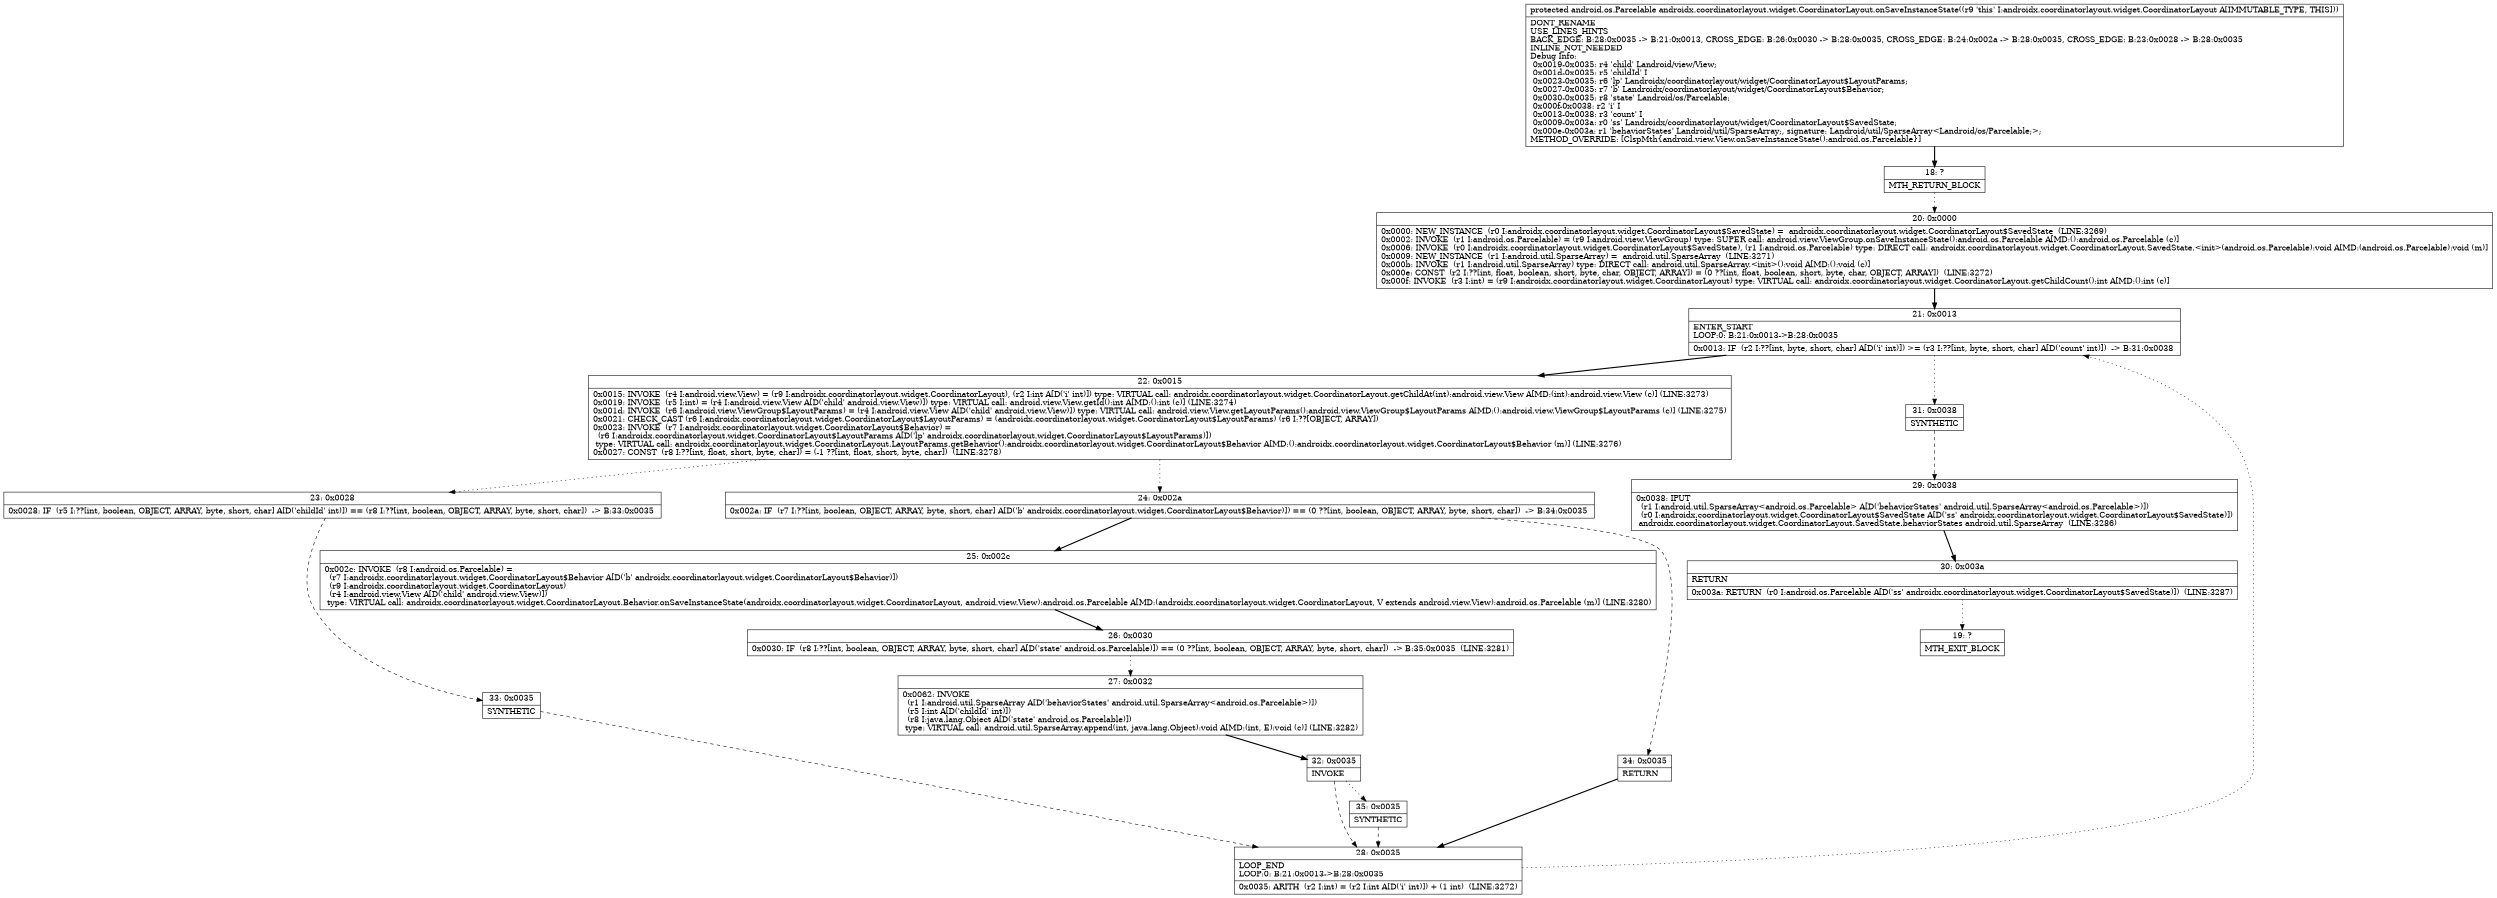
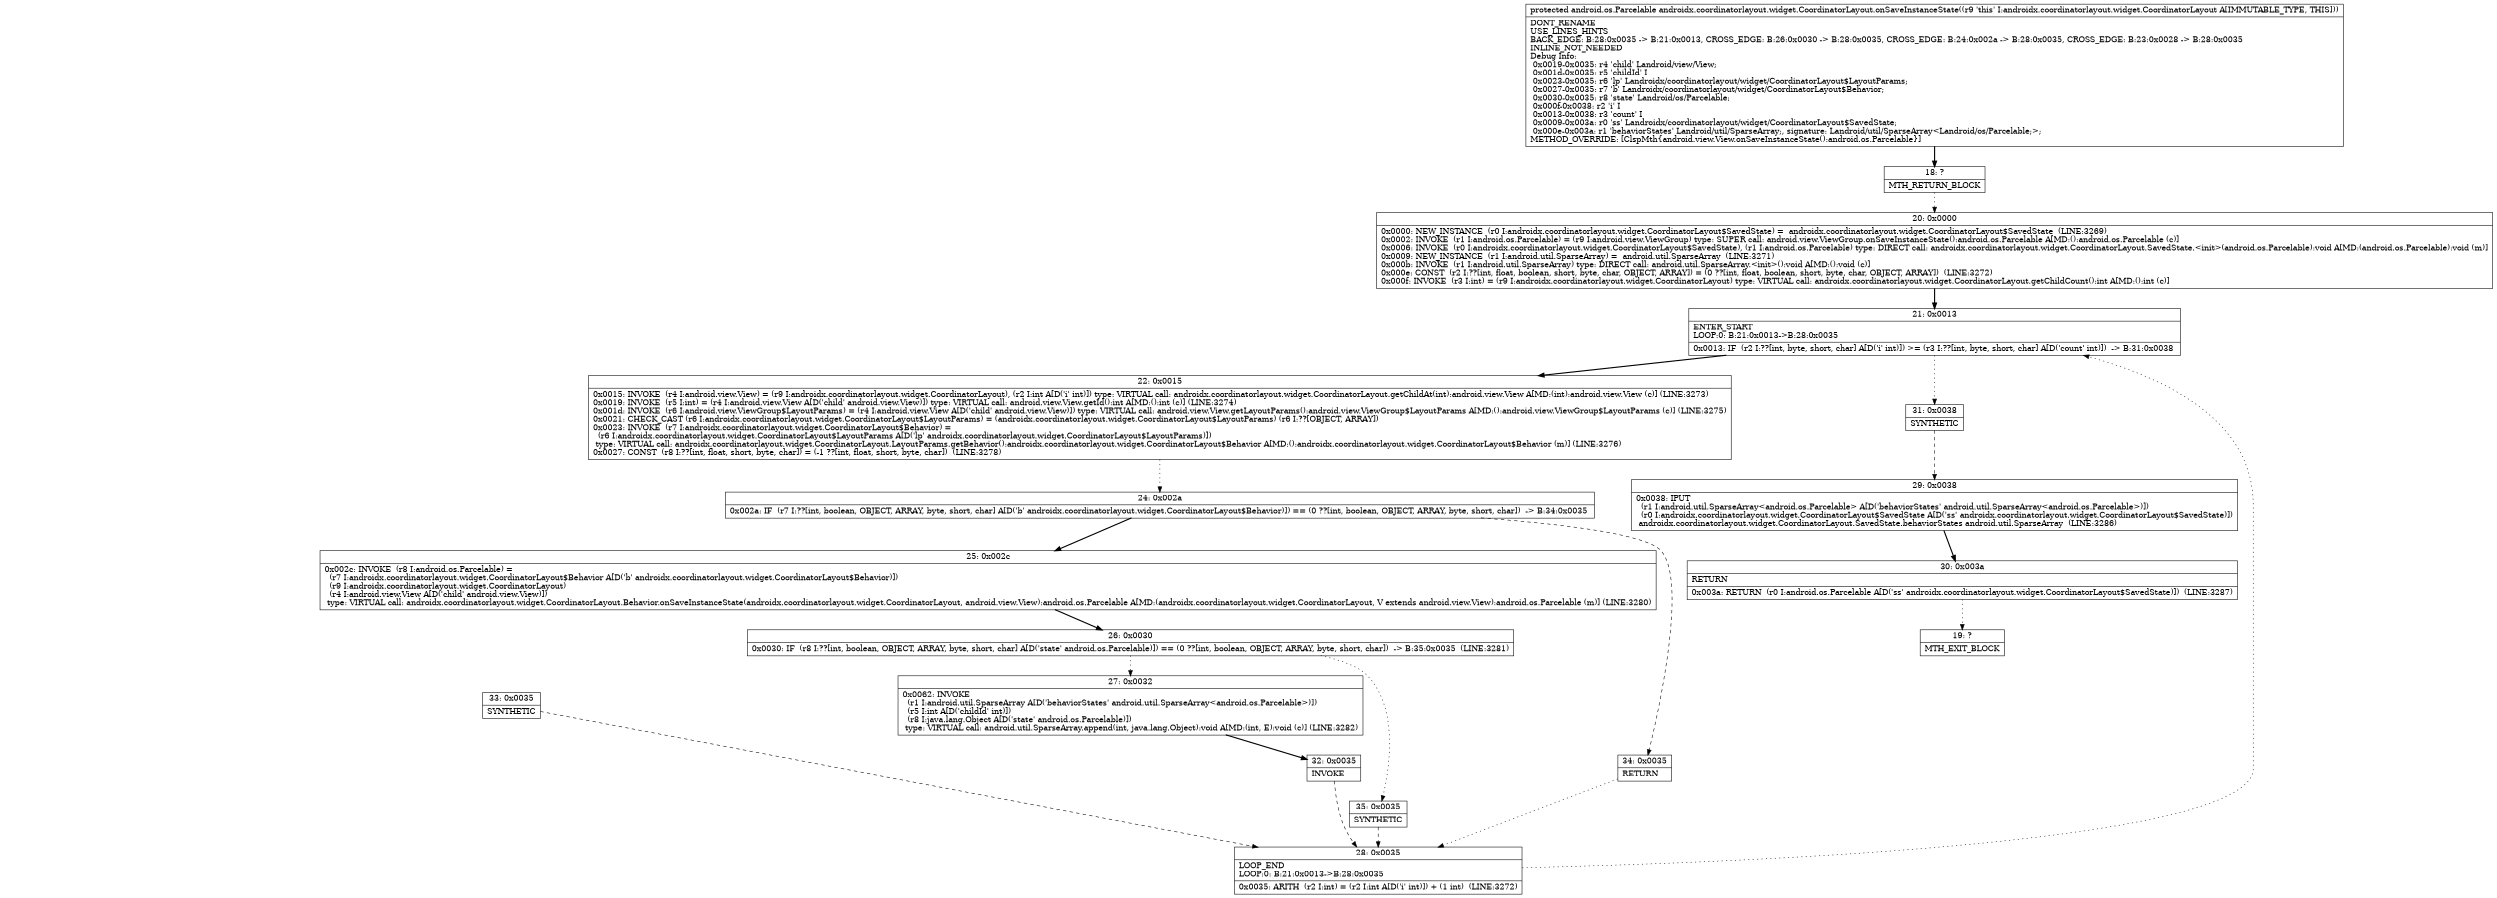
(332, 505) -> none
(1354, 789) -> (1385, 708)
(1531, 812) -> (1531, 812)
